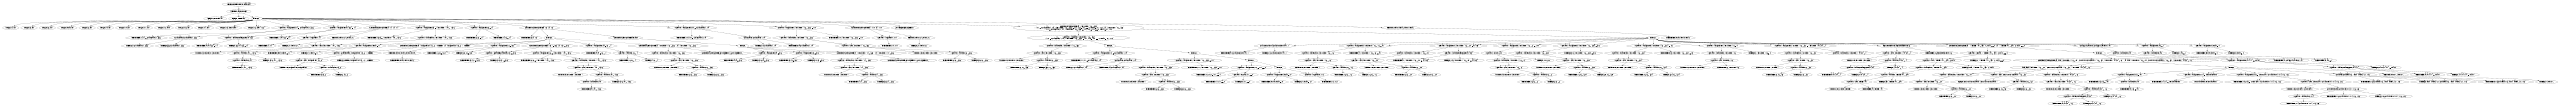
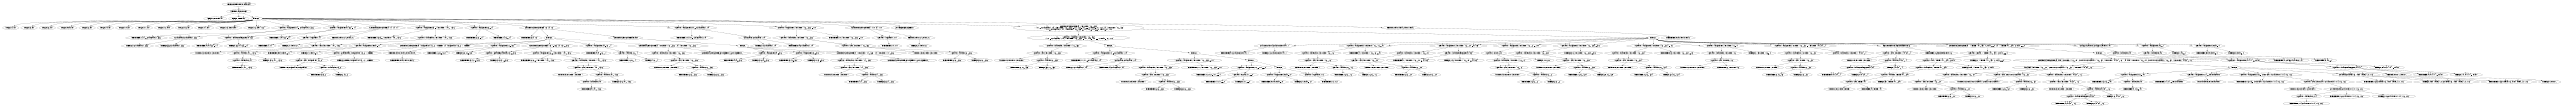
(1978, 82) -> (1979, 82)
